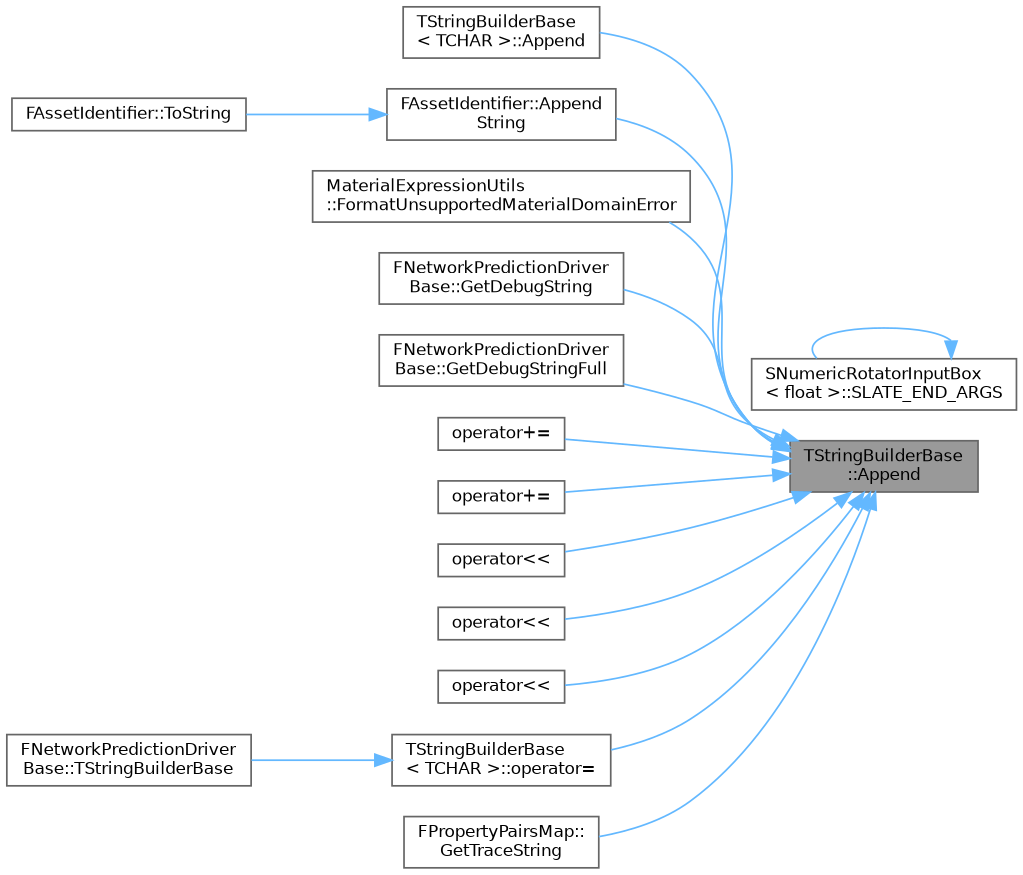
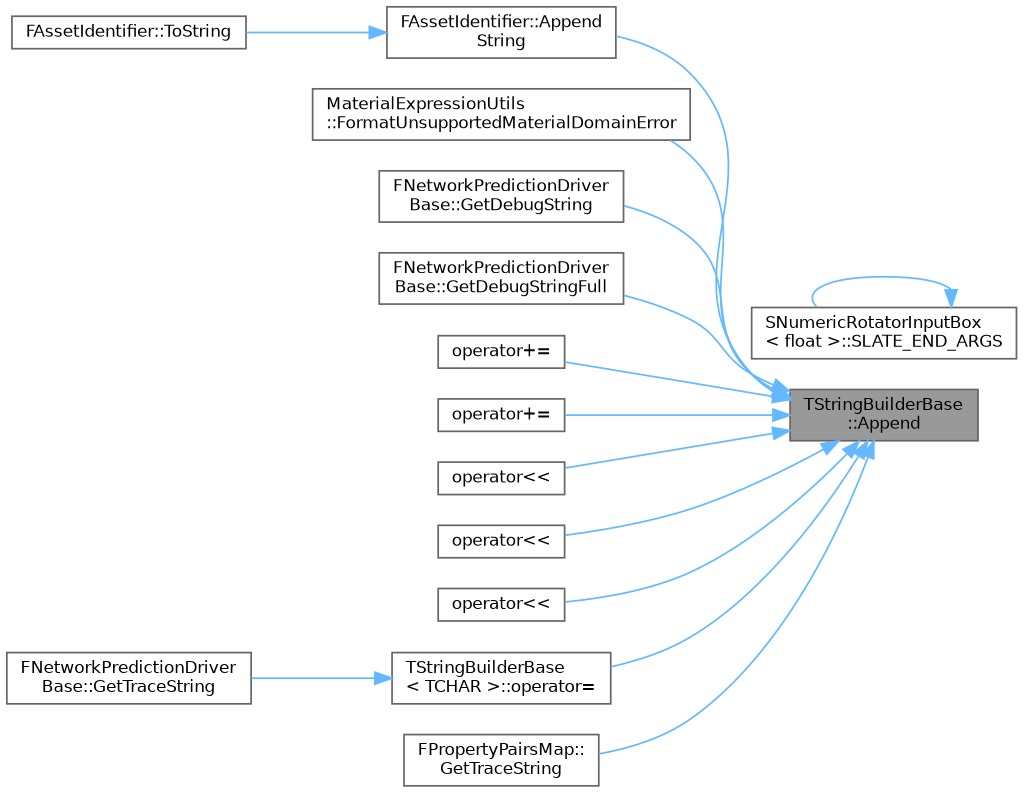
(501, 32) -> none
(129, 760) -> (129, 678)
